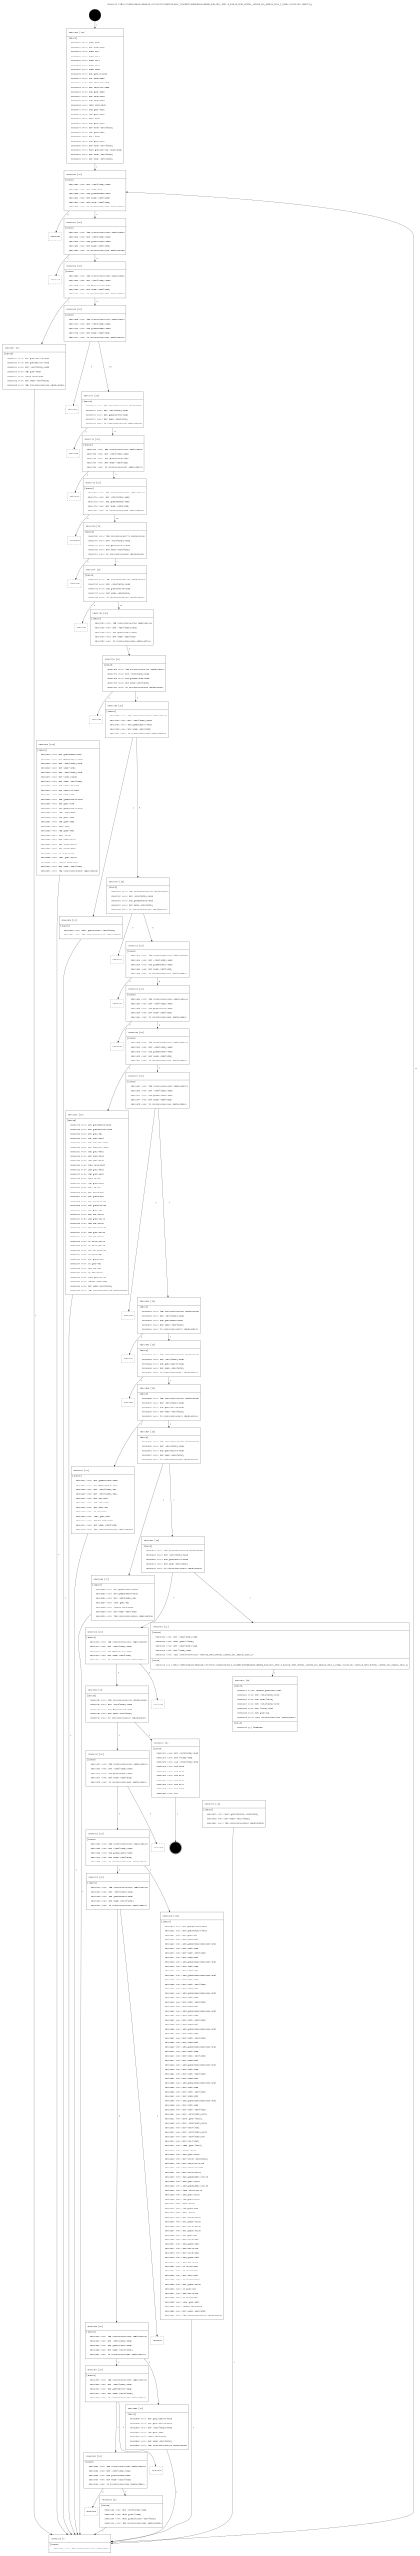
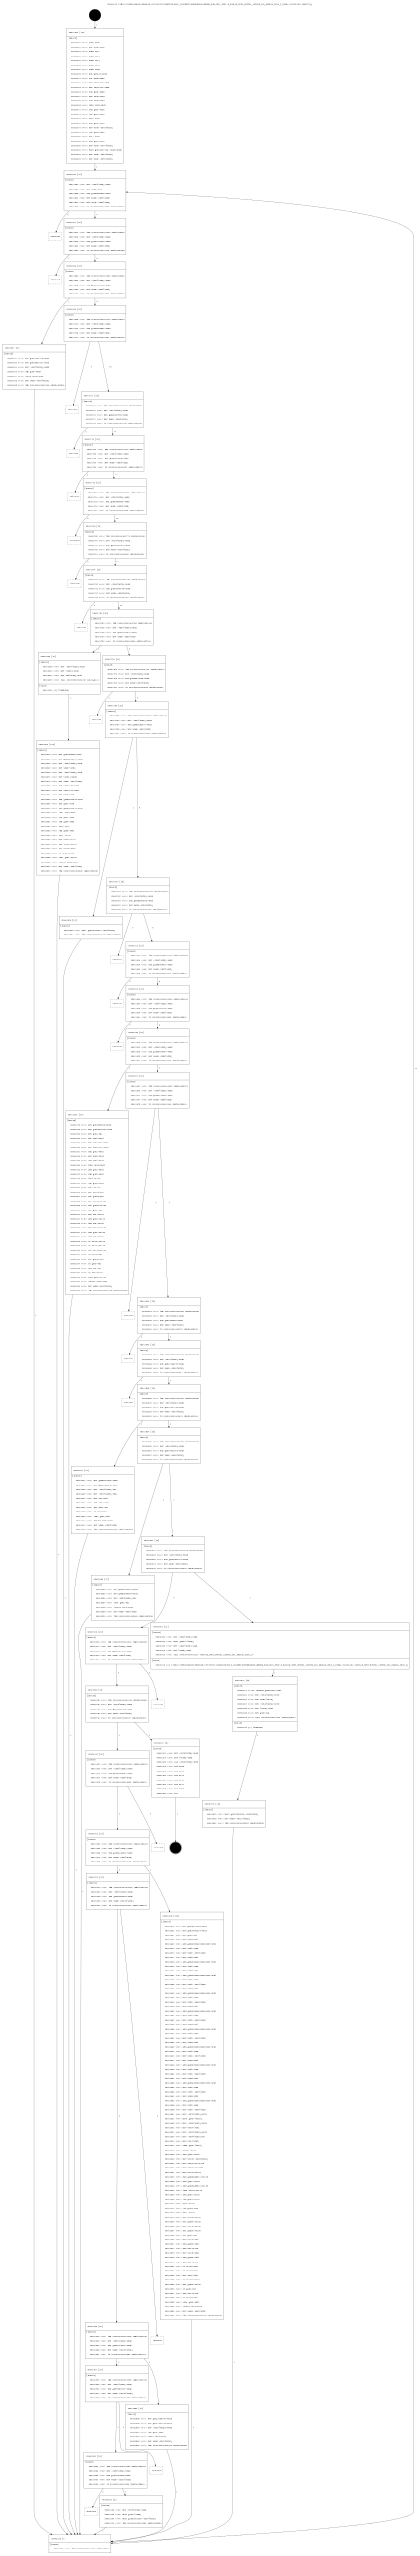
none -> (69, 673)
none -> (248, 1765)
